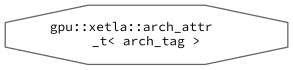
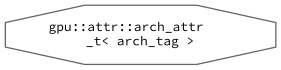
(147, 35) -> (141, 35)
